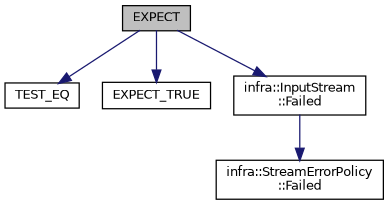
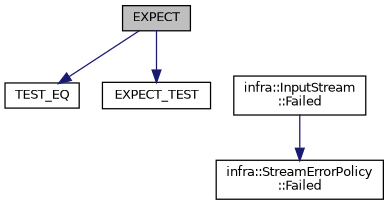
(216, 51) -> none
(156, 96) -> (156, 96)
